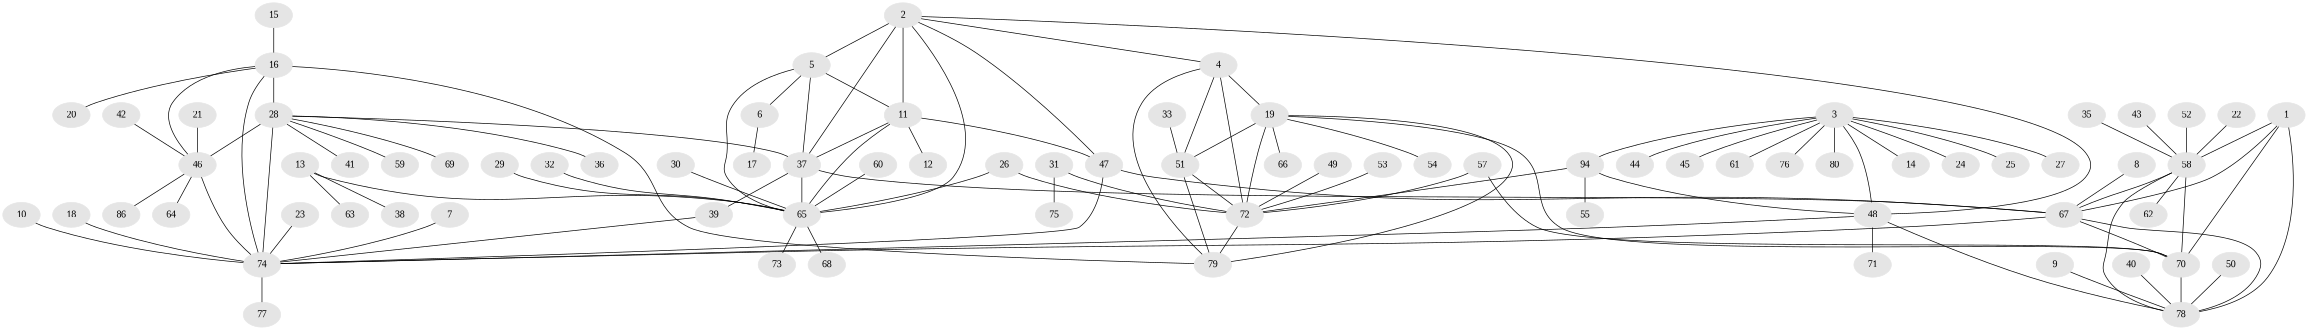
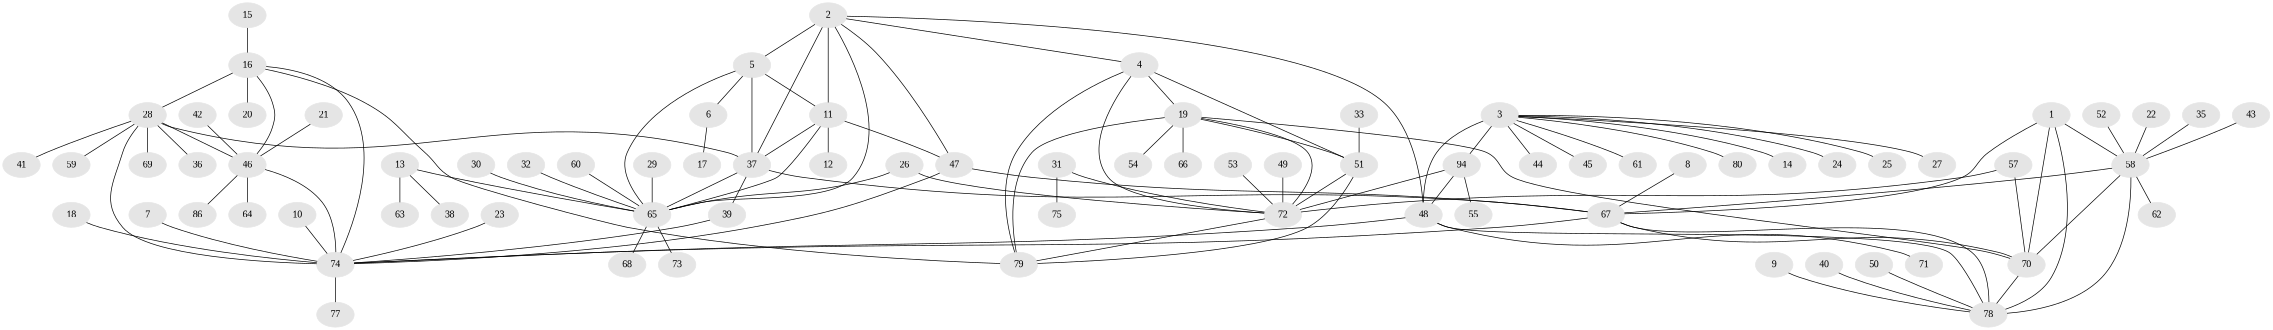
(1785, 165) -> none
